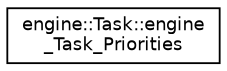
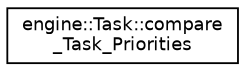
(113, 36) -> (123, 36)
